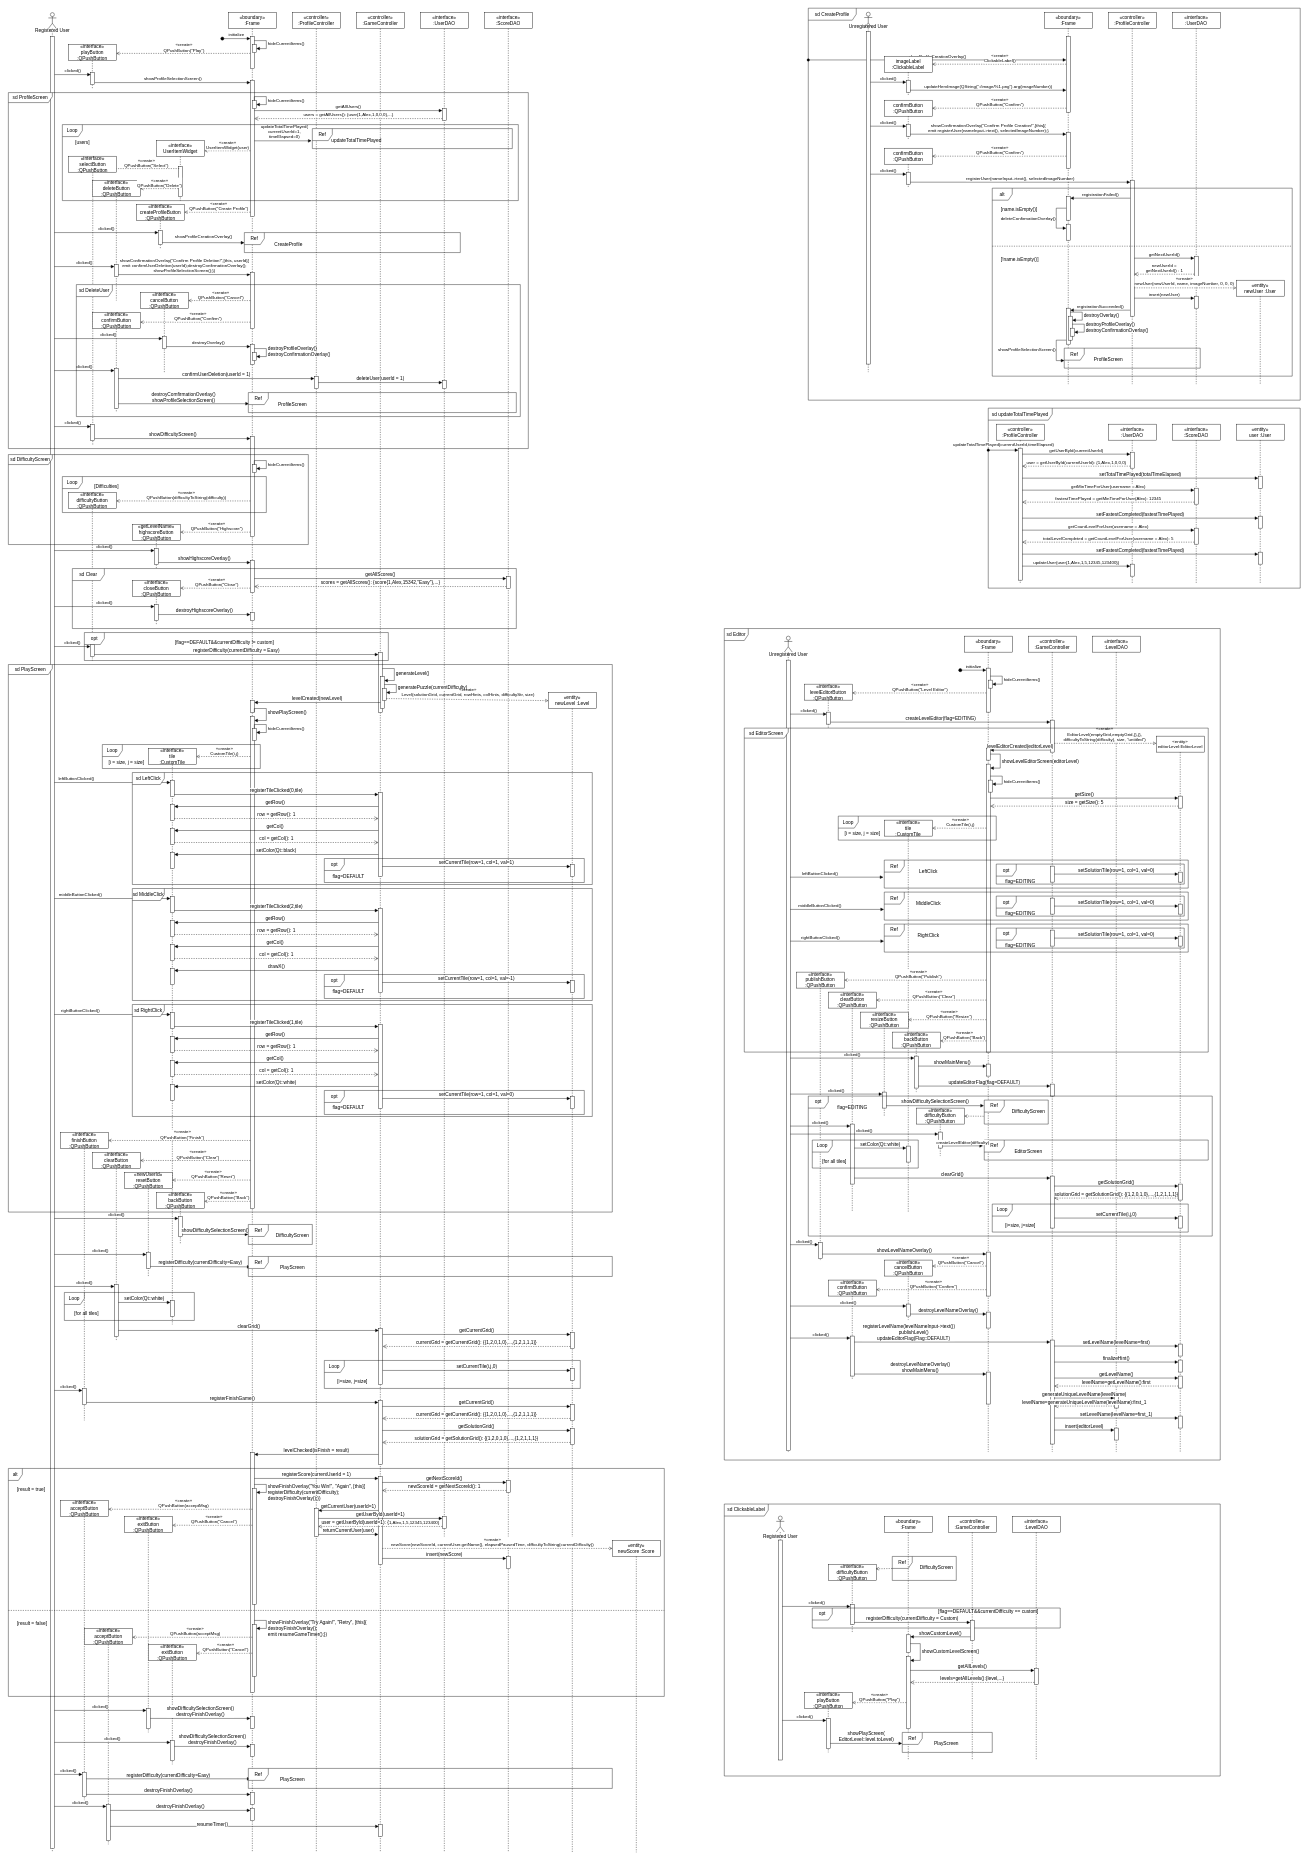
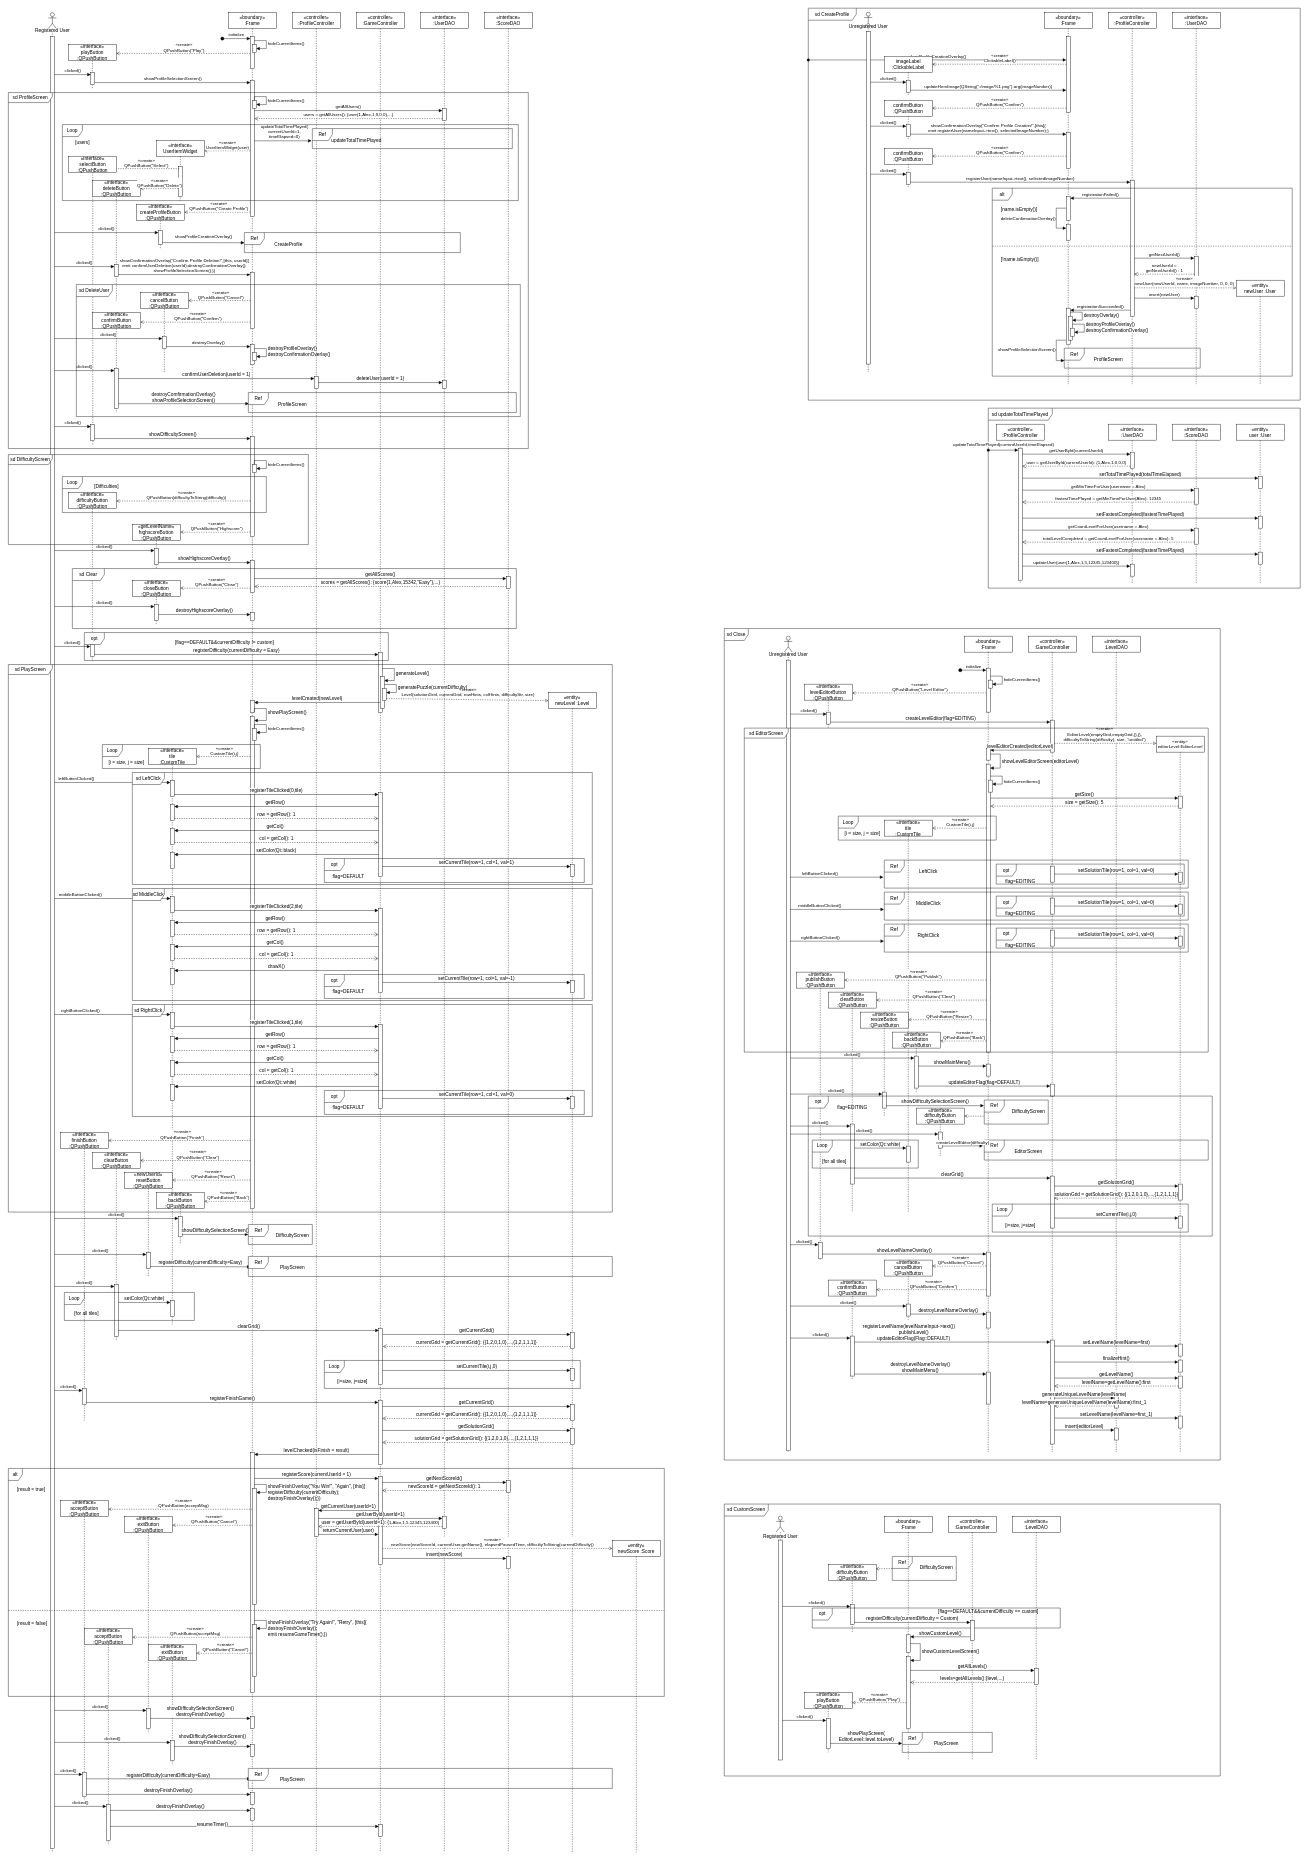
(736, 635) -> (736, 635)
(746, 1510) -> (746, 1510)
